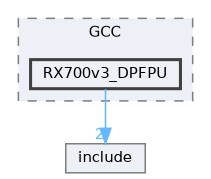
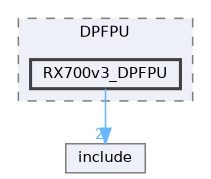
(106, 33) -> (106, 33)
